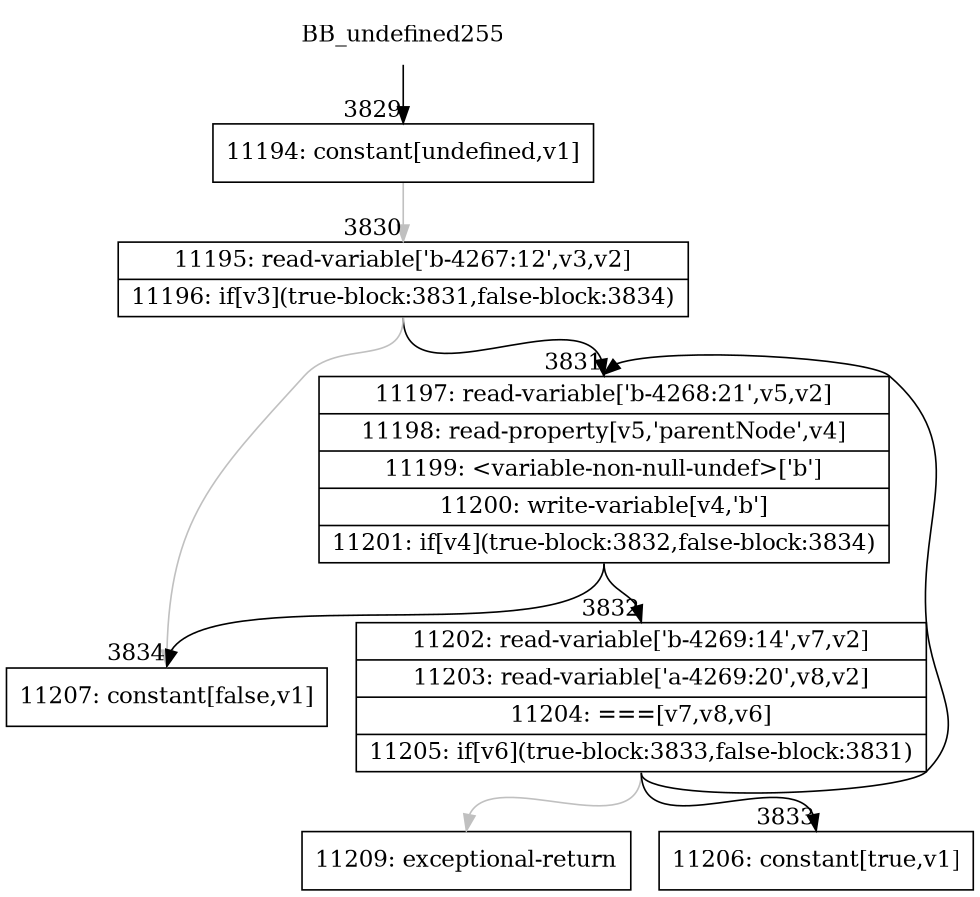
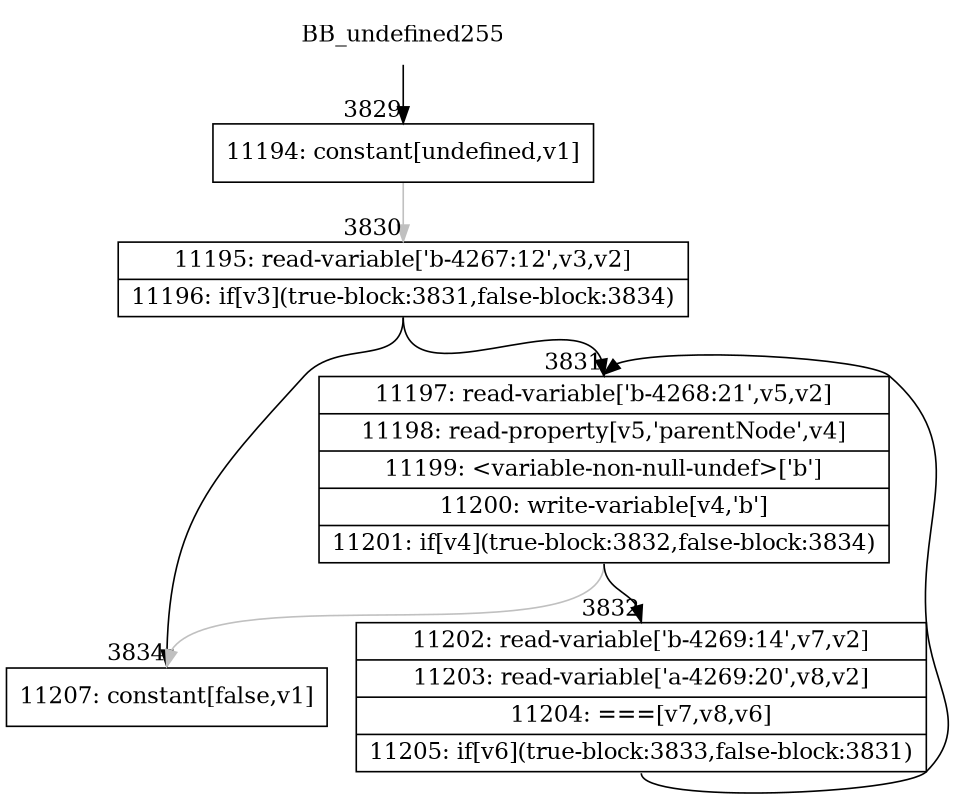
(241, 448) -> (241, 448)
(393, 615) -> (393, 615)
(466, 861) -> none
(816, 861) -> none
